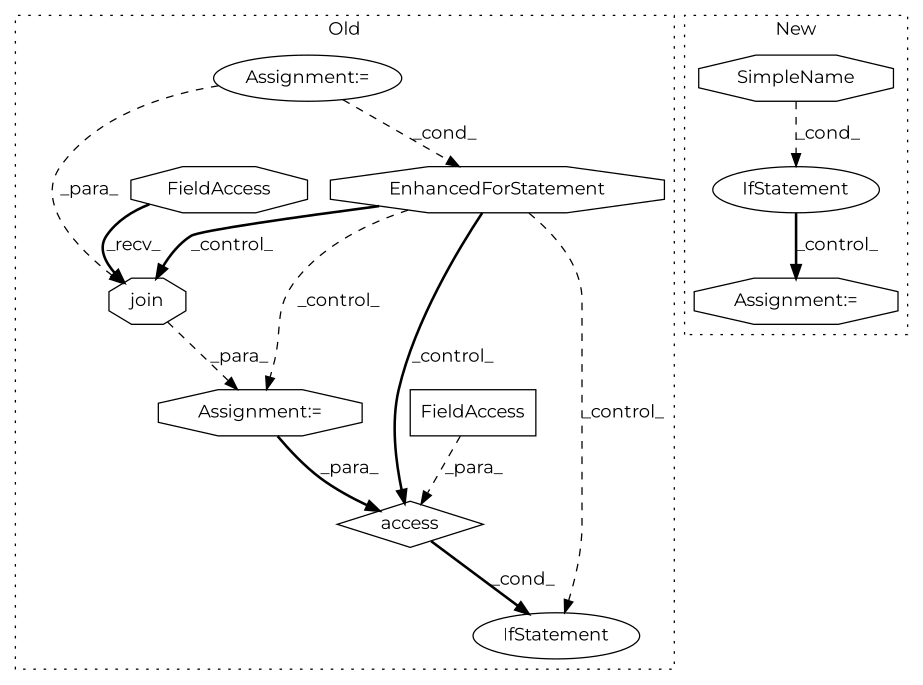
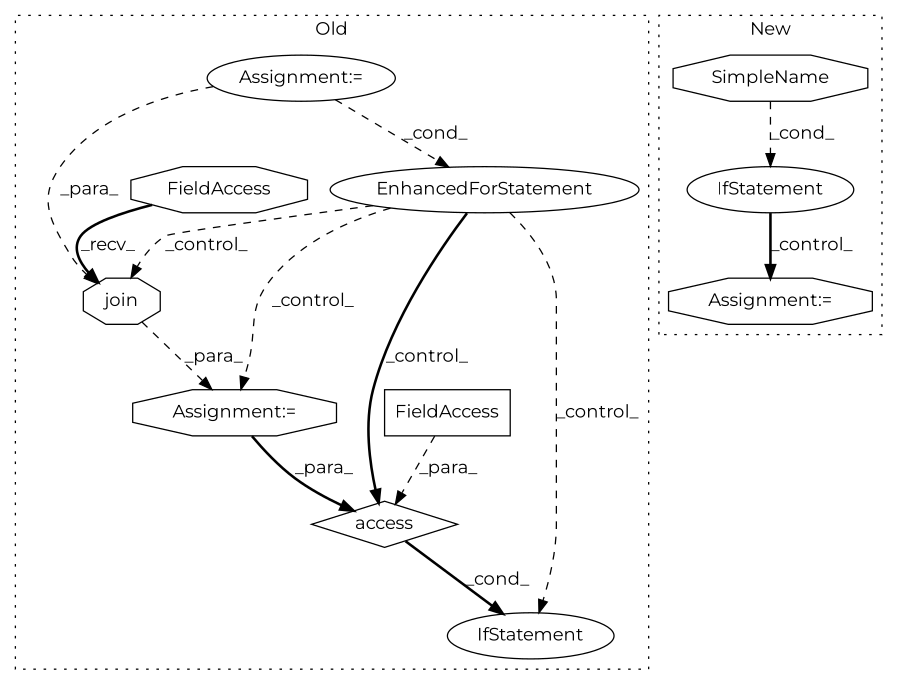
(497, 190) -> (485, 190)
(264, 222) -> (248, 223)
